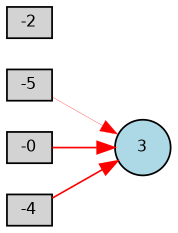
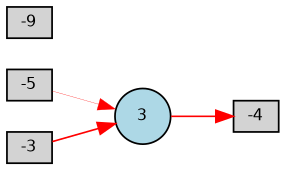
(30, 23) -> (30, 23)
(30, 148) -> (30, 148)
(77, 184) -> (193, 116)
